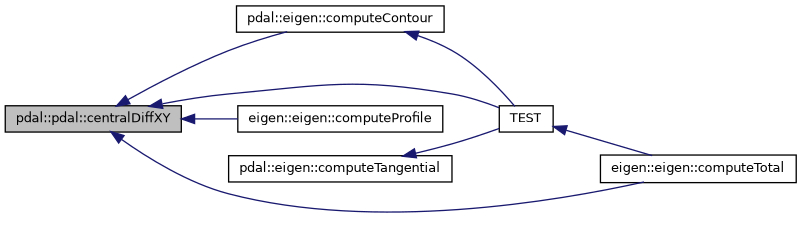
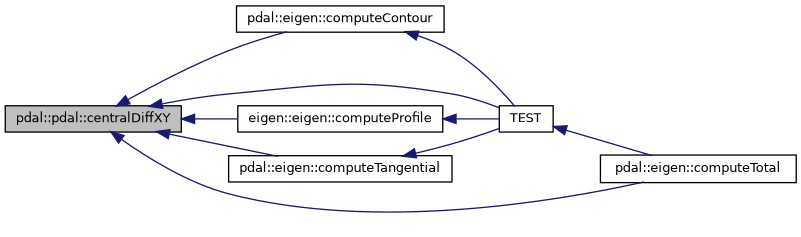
none -> (478, 119)
none -> (224, 145)
(698, 169) -> (698, 169)
